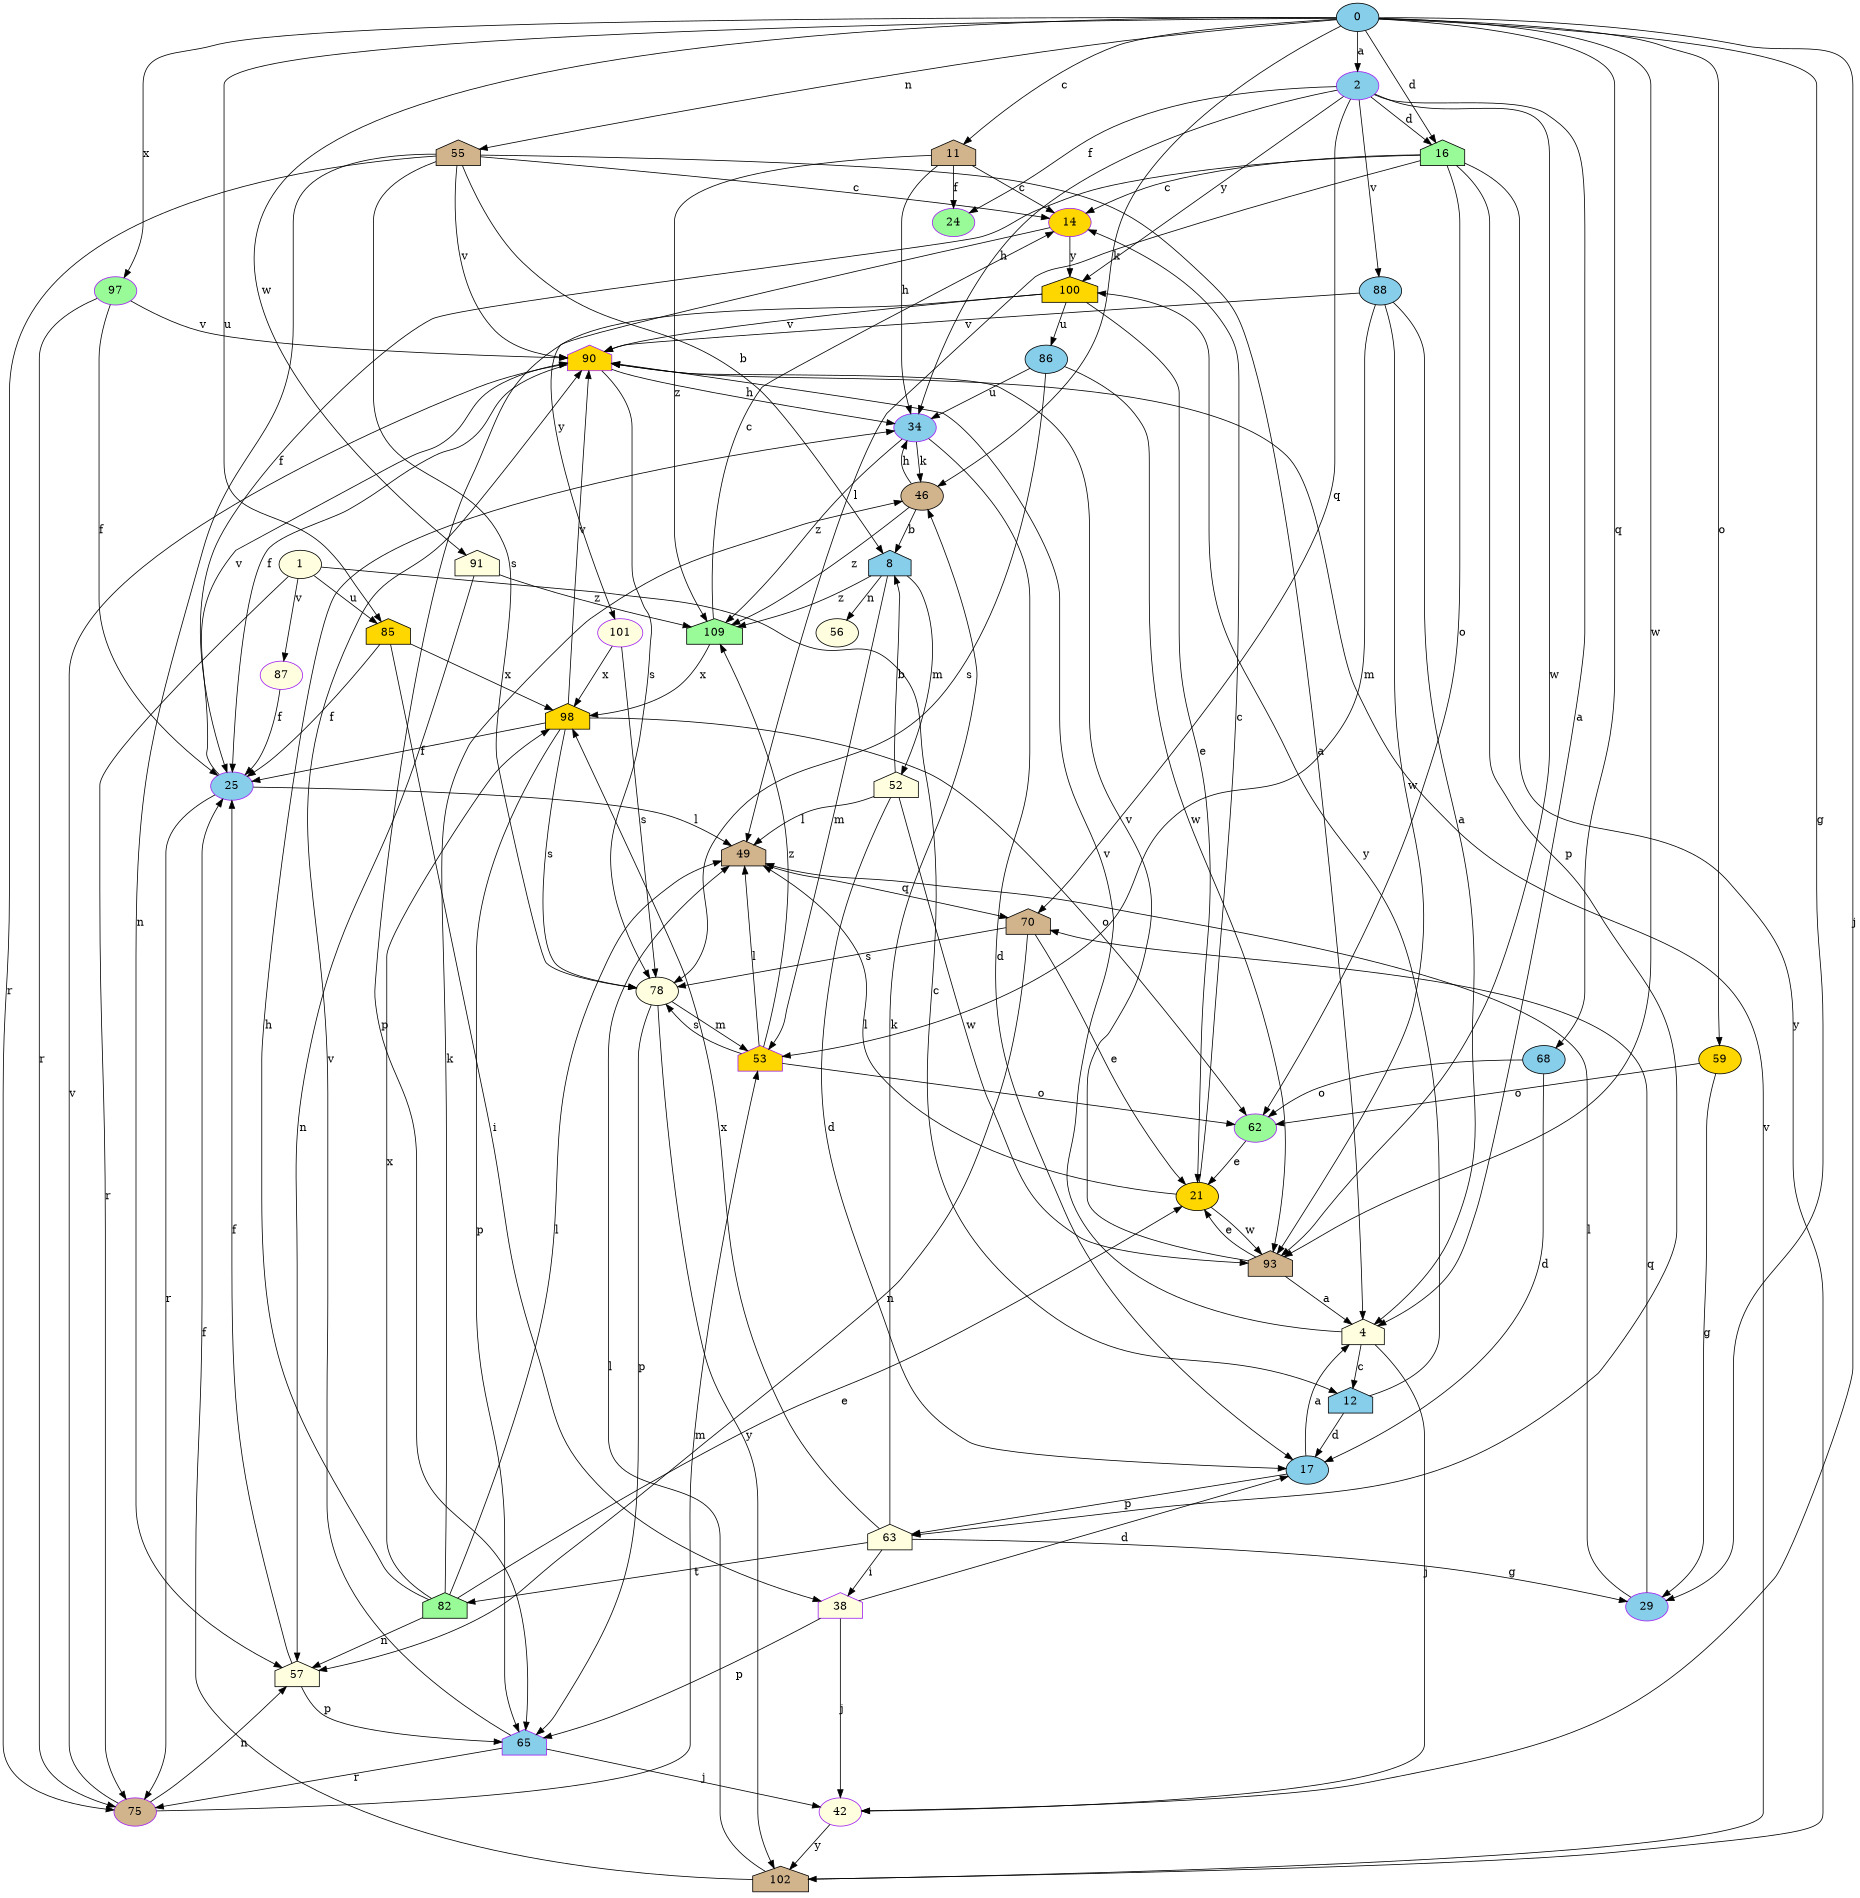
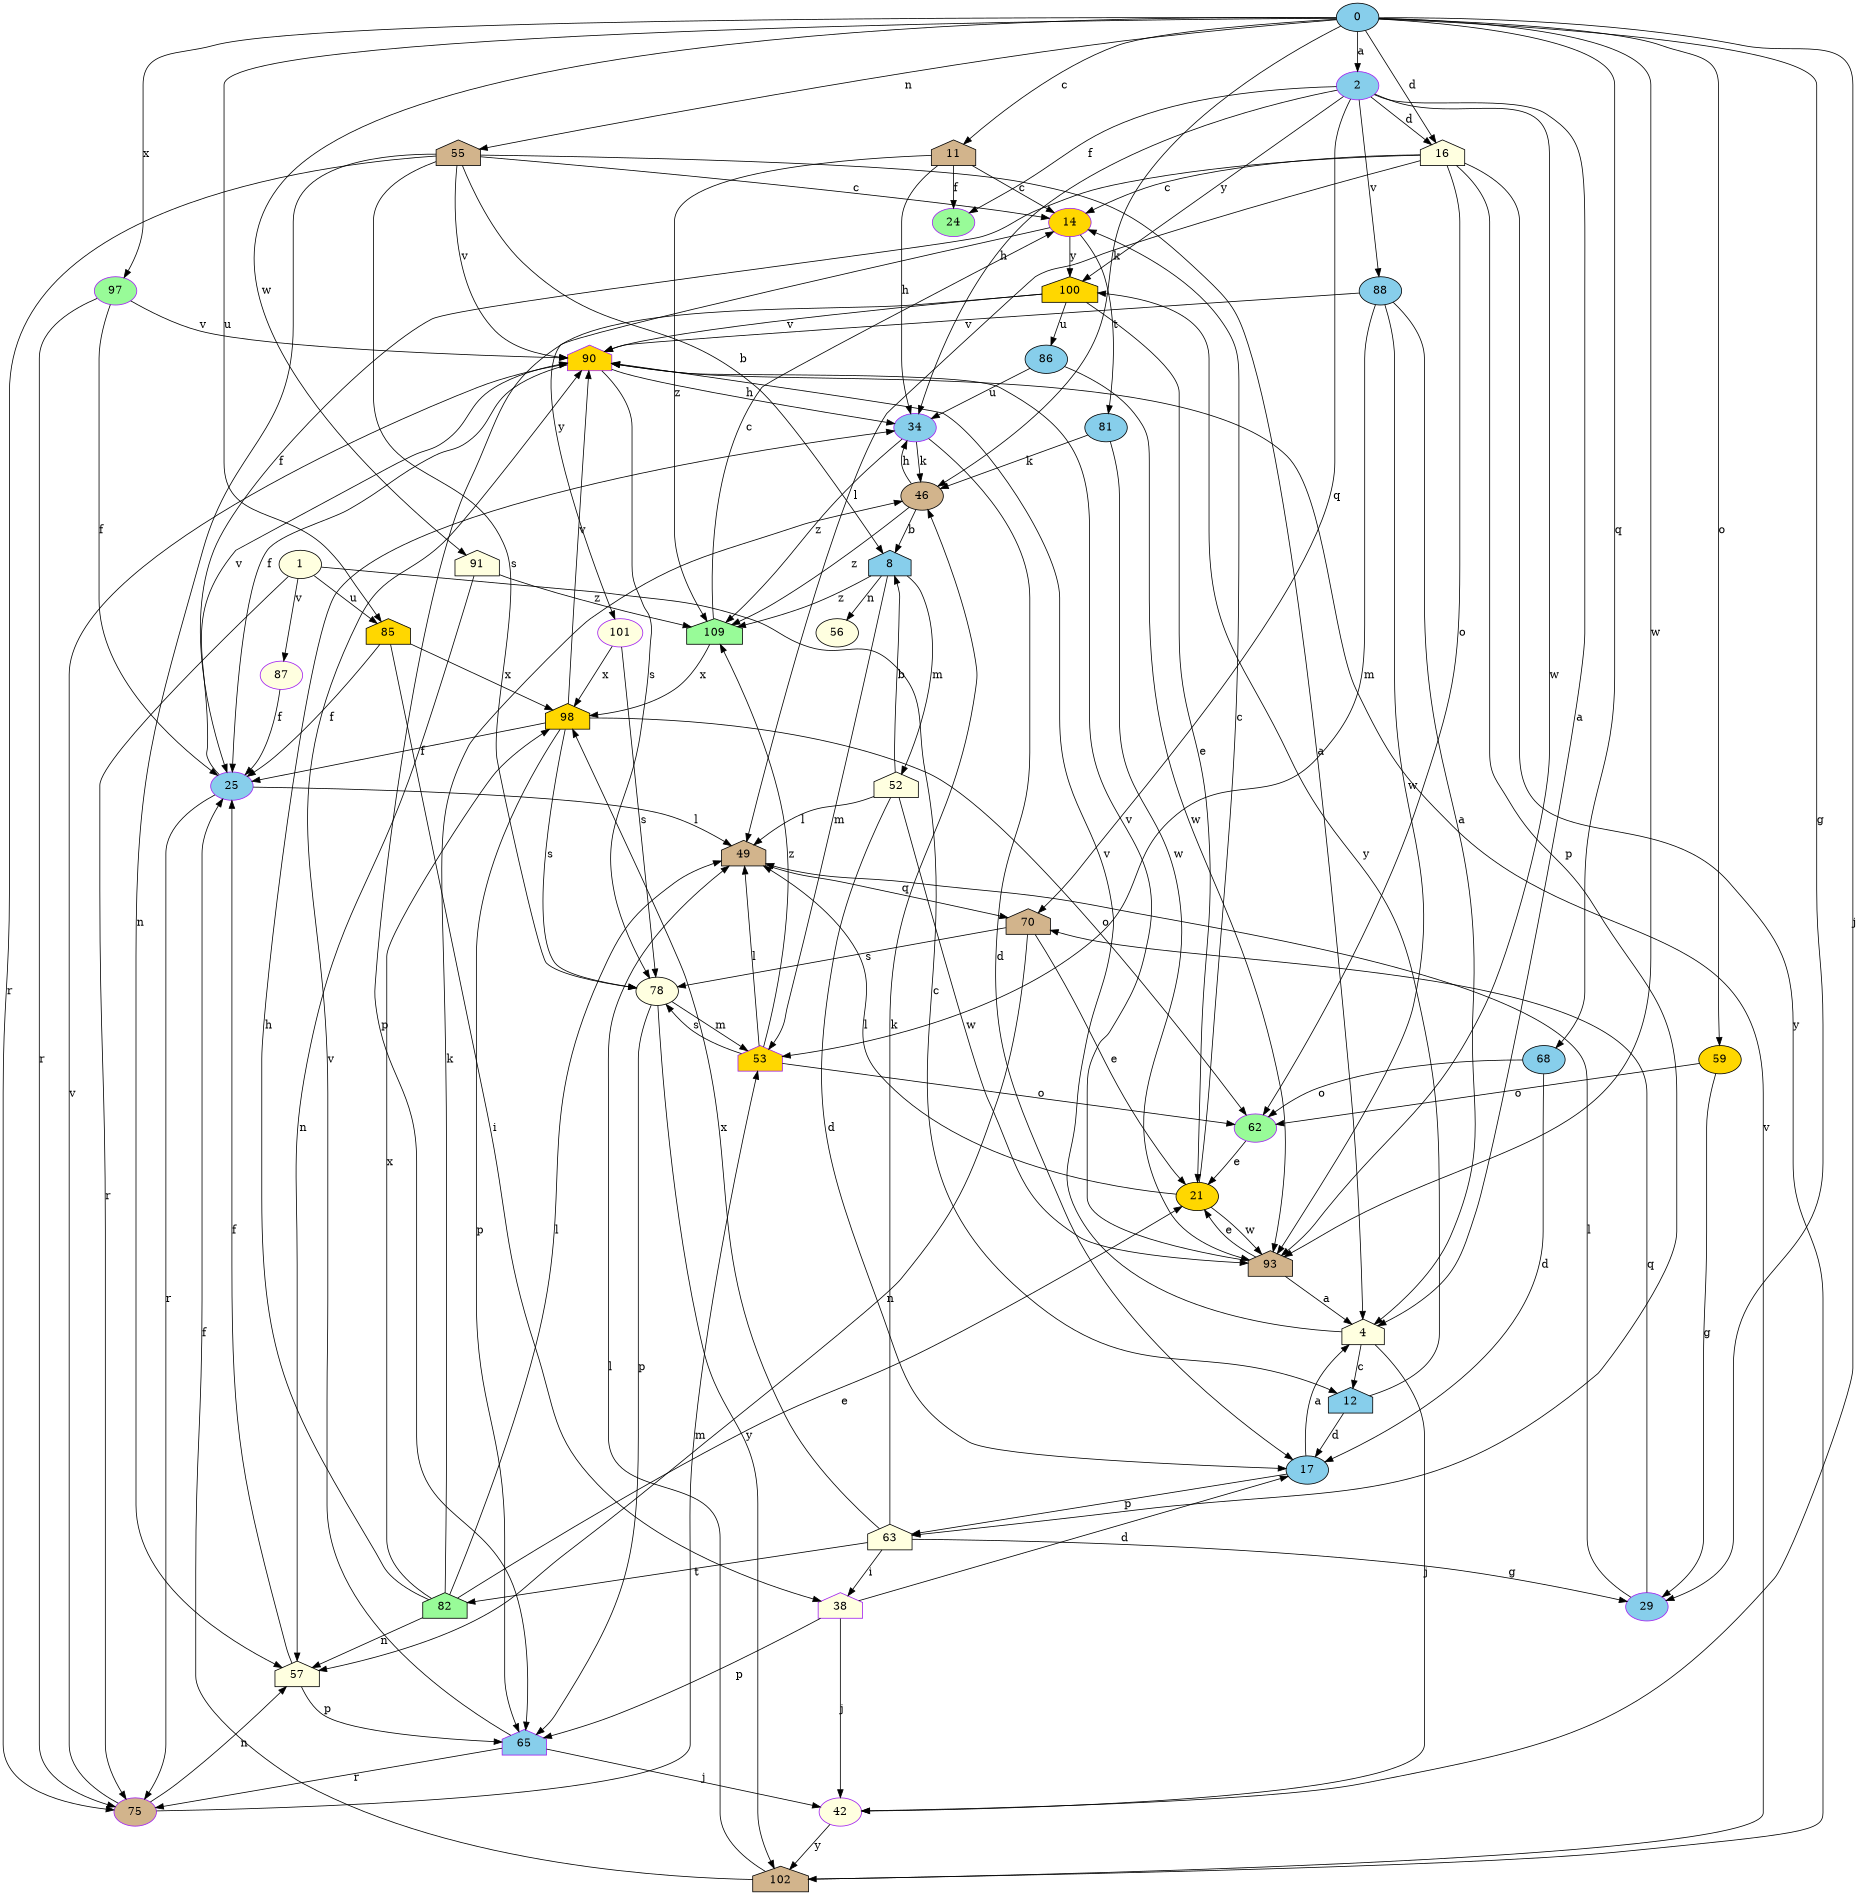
(1443, 154) -> (1443, 154)
none -> (1106, 428)
(912, 723) -> none
